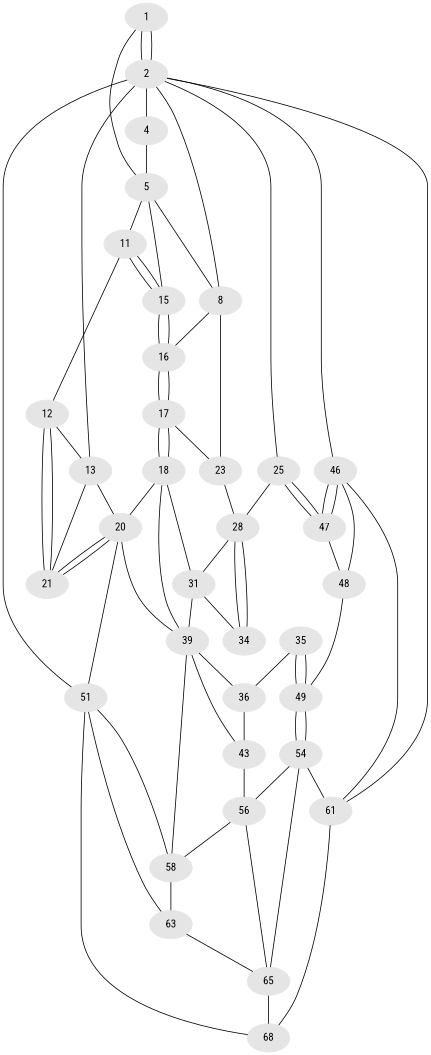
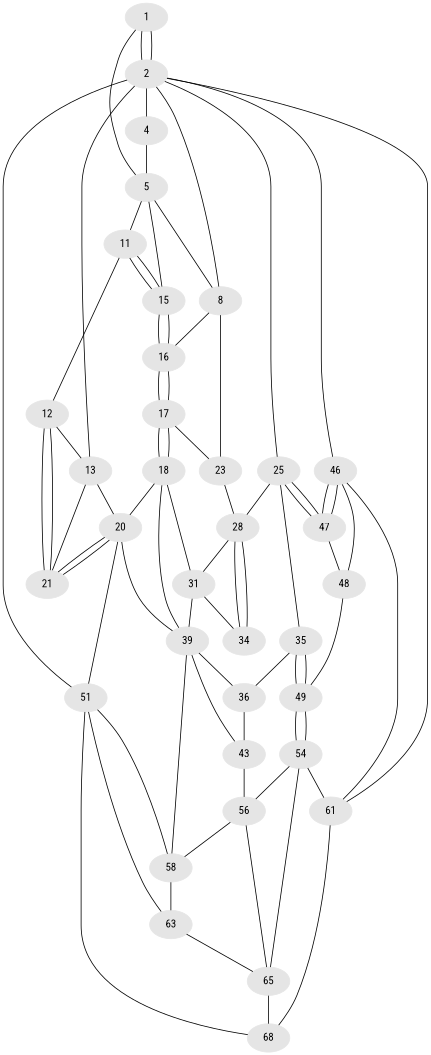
none -> (290, 556)
